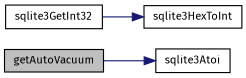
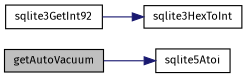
(54, 17) -> (54, 17)
(193, 61) -> (193, 61)
